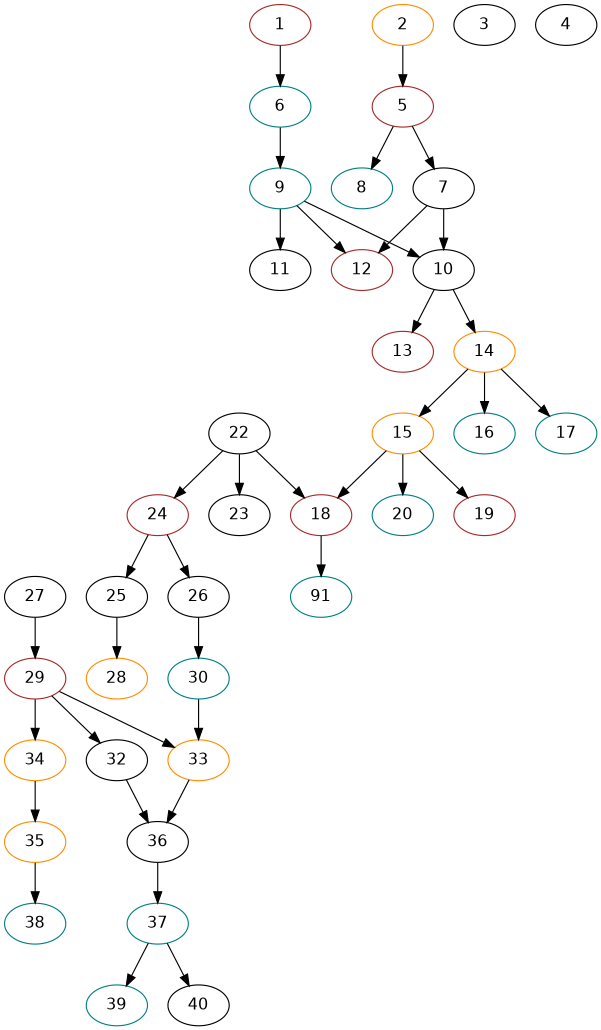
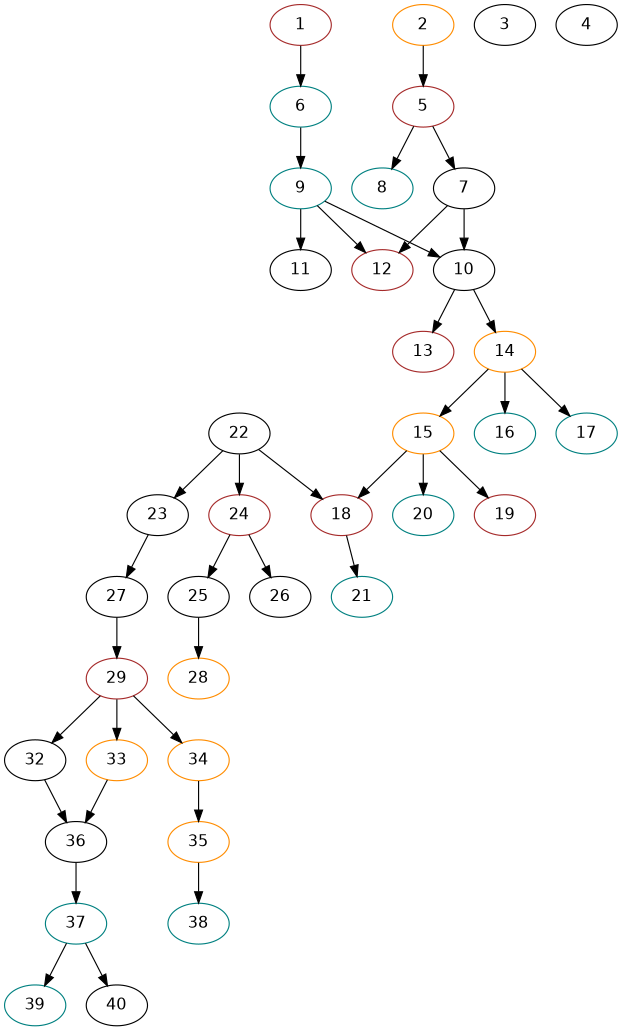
none -> (140, 551)
(321, 597) -> (362, 597)
(199, 679) -> none
